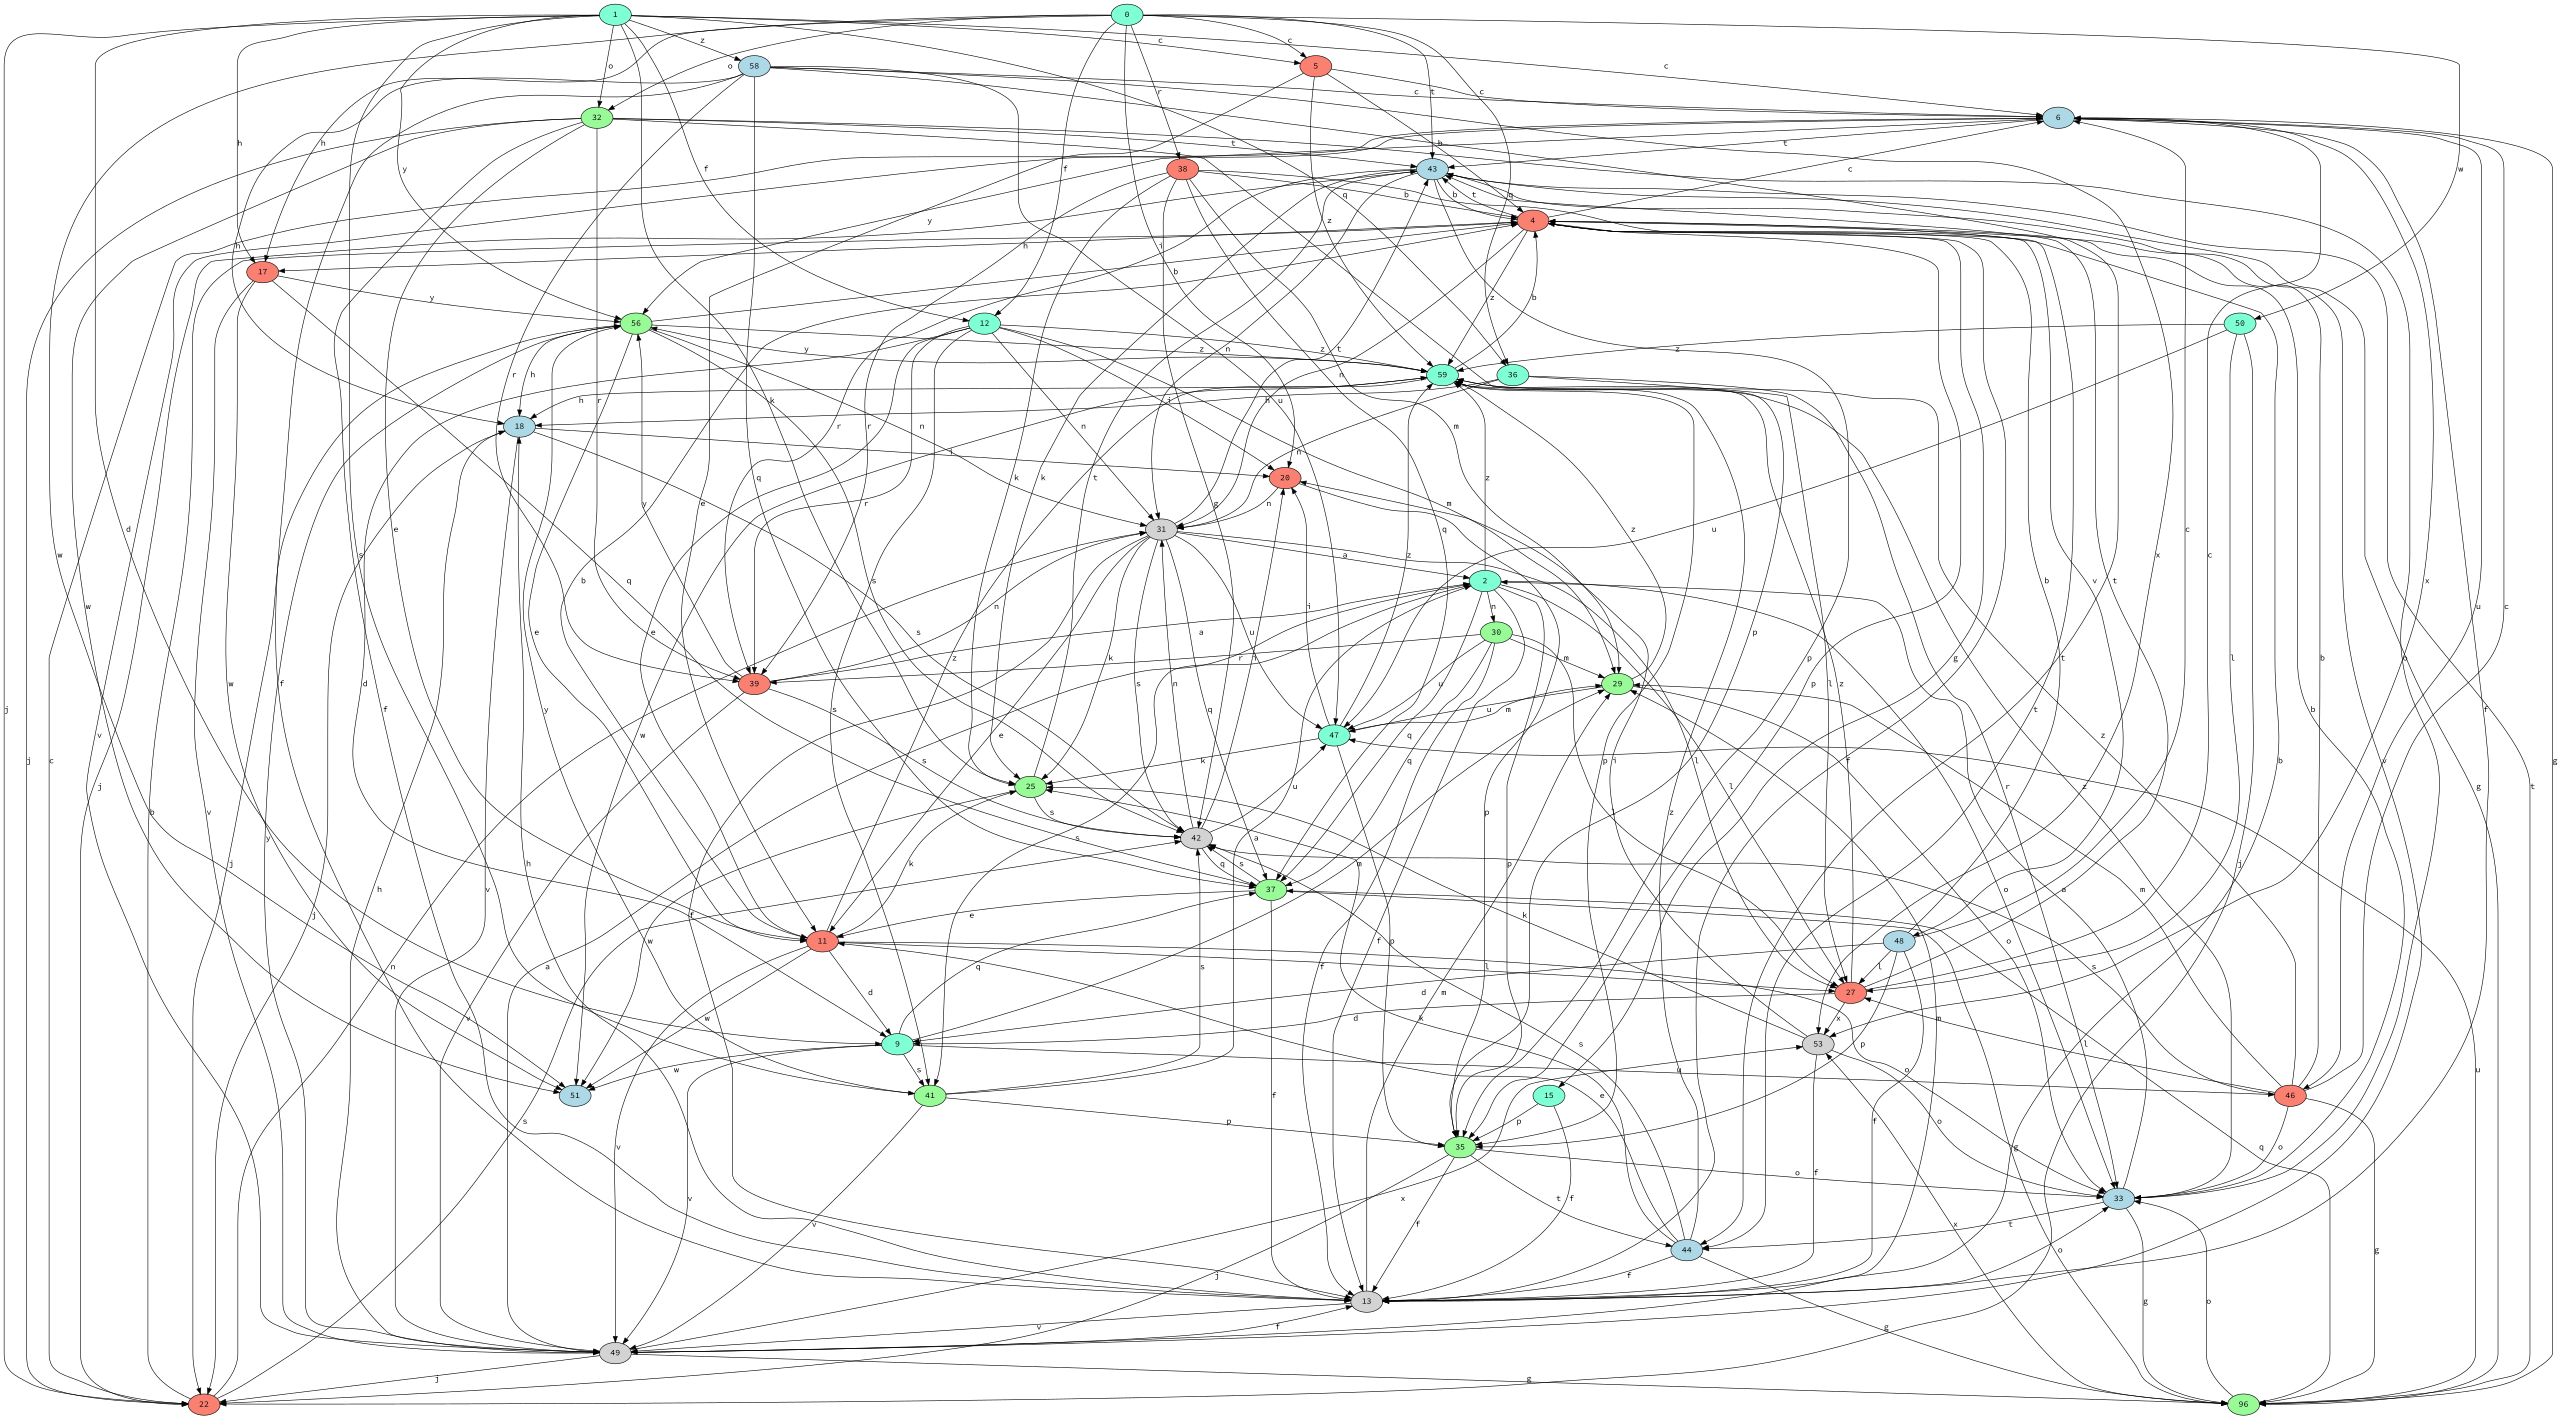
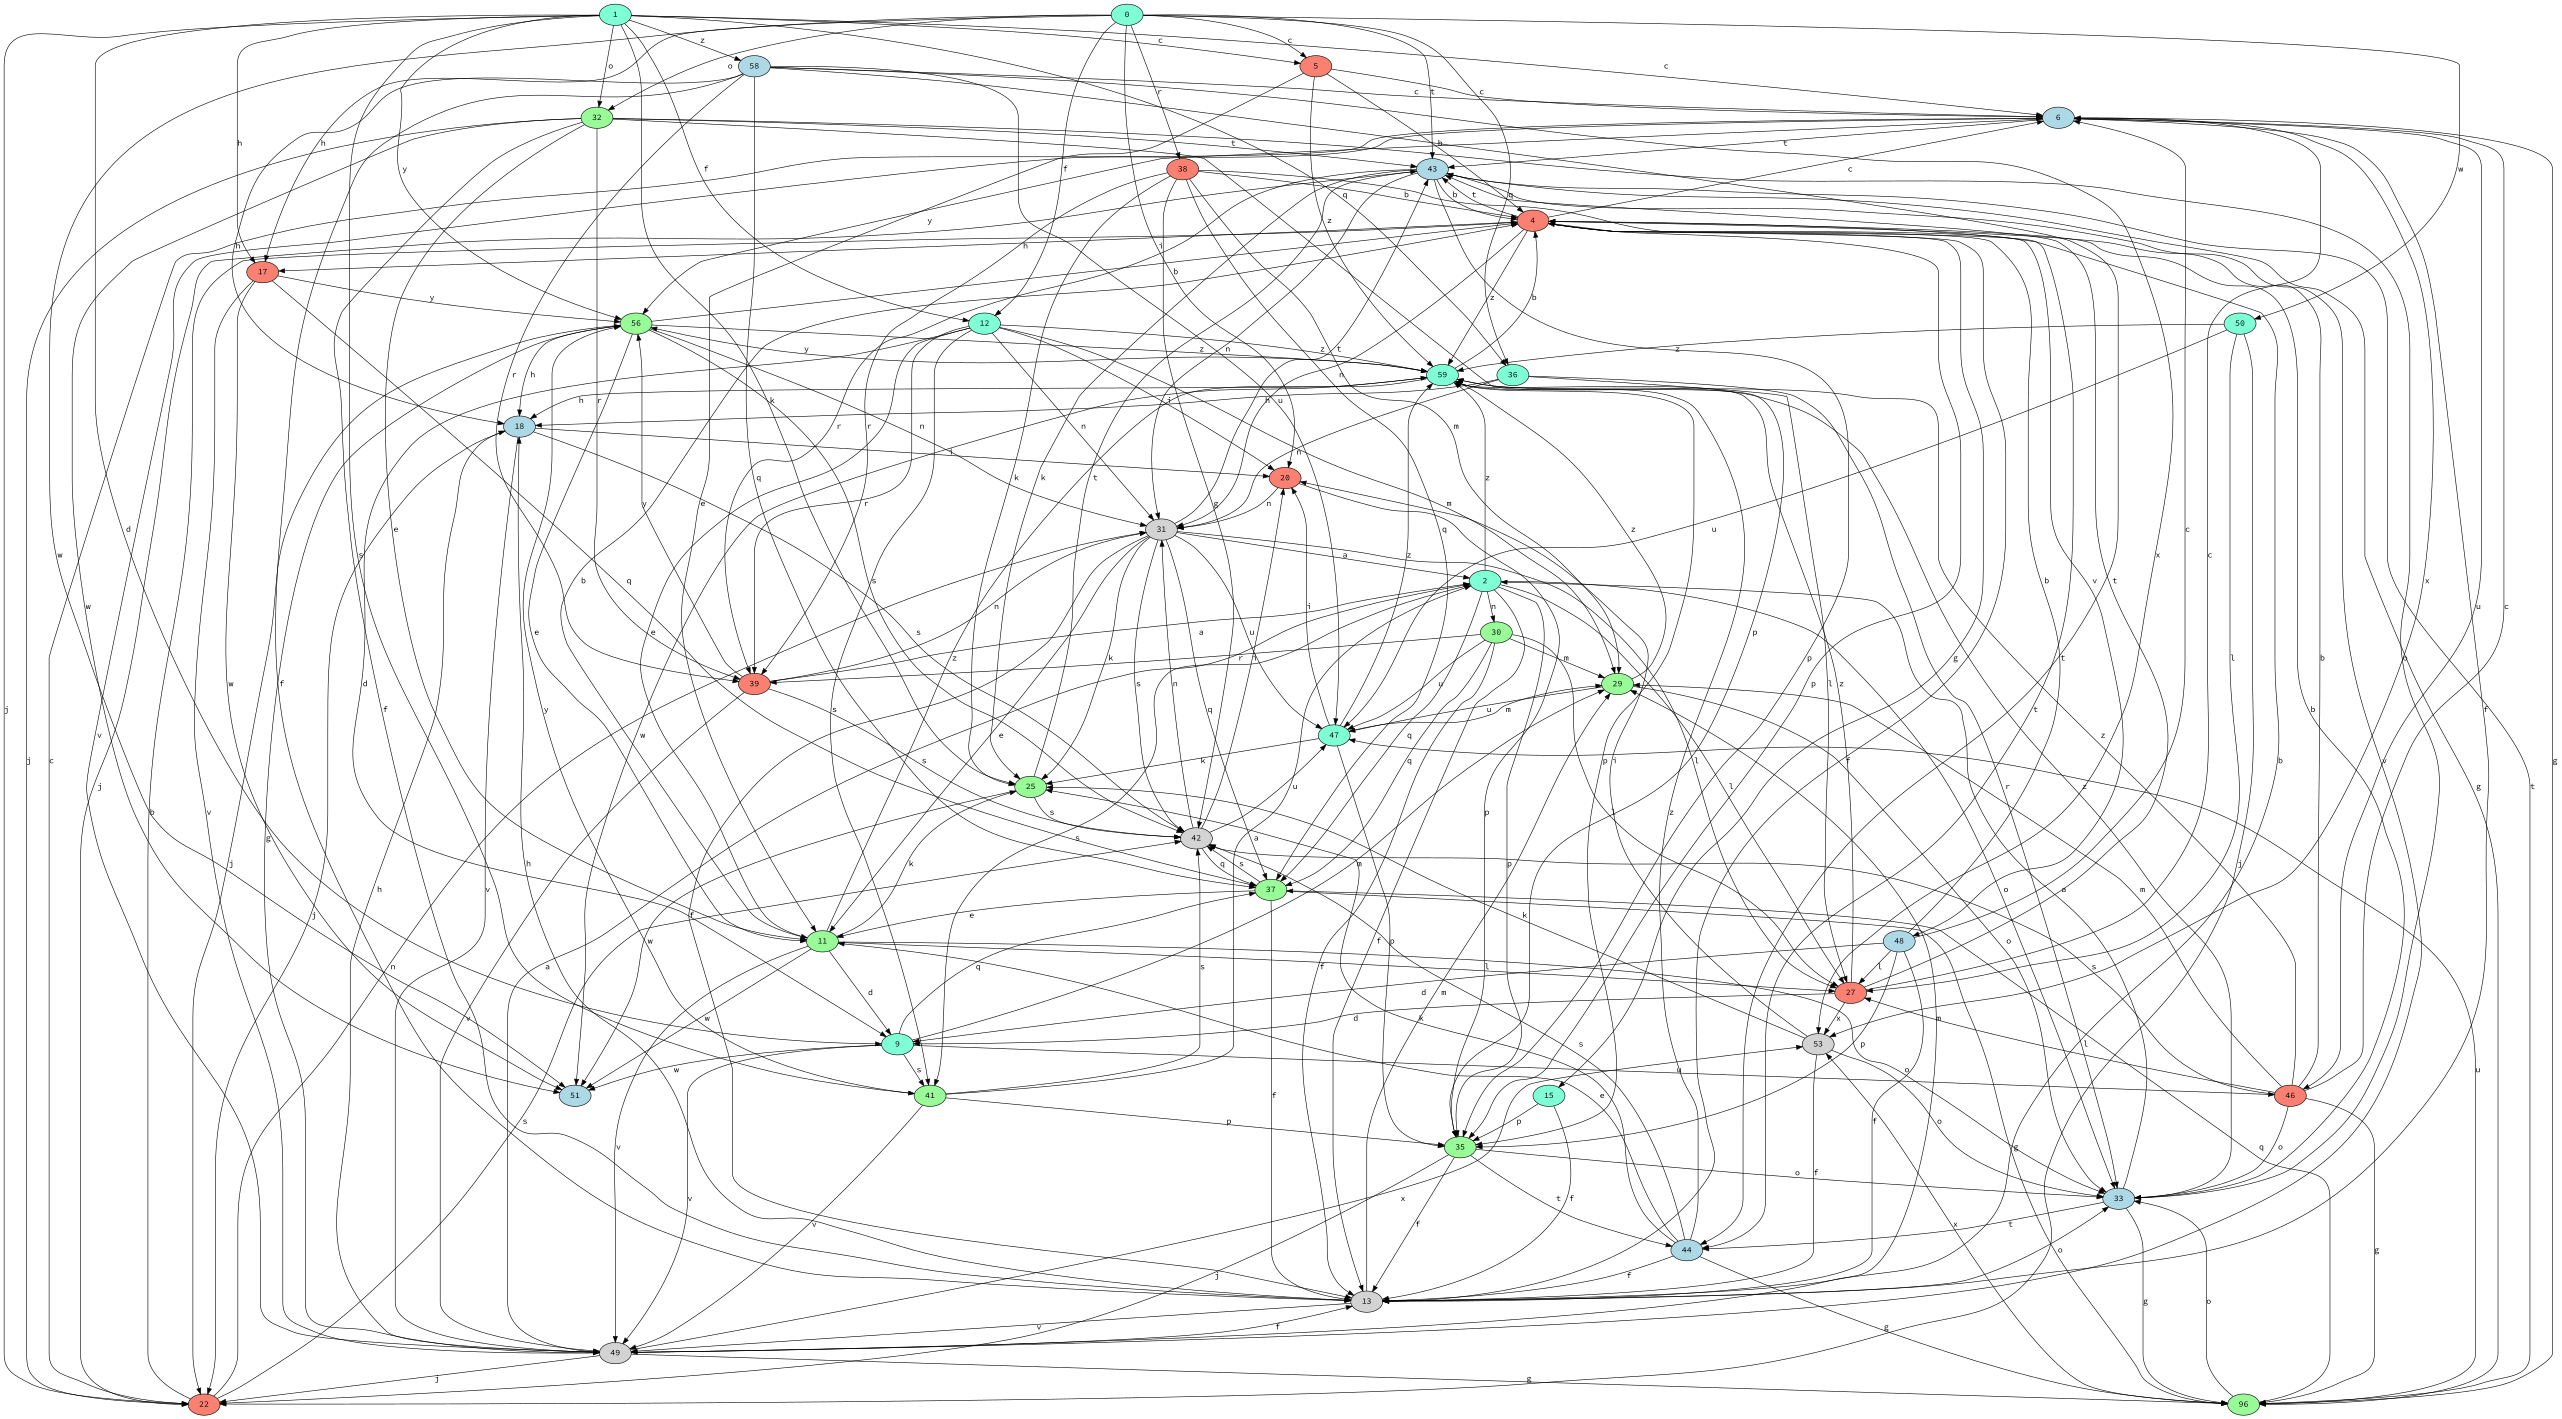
(268, 838) -> (268, 838)
(822, 941) -> (822, 941)
